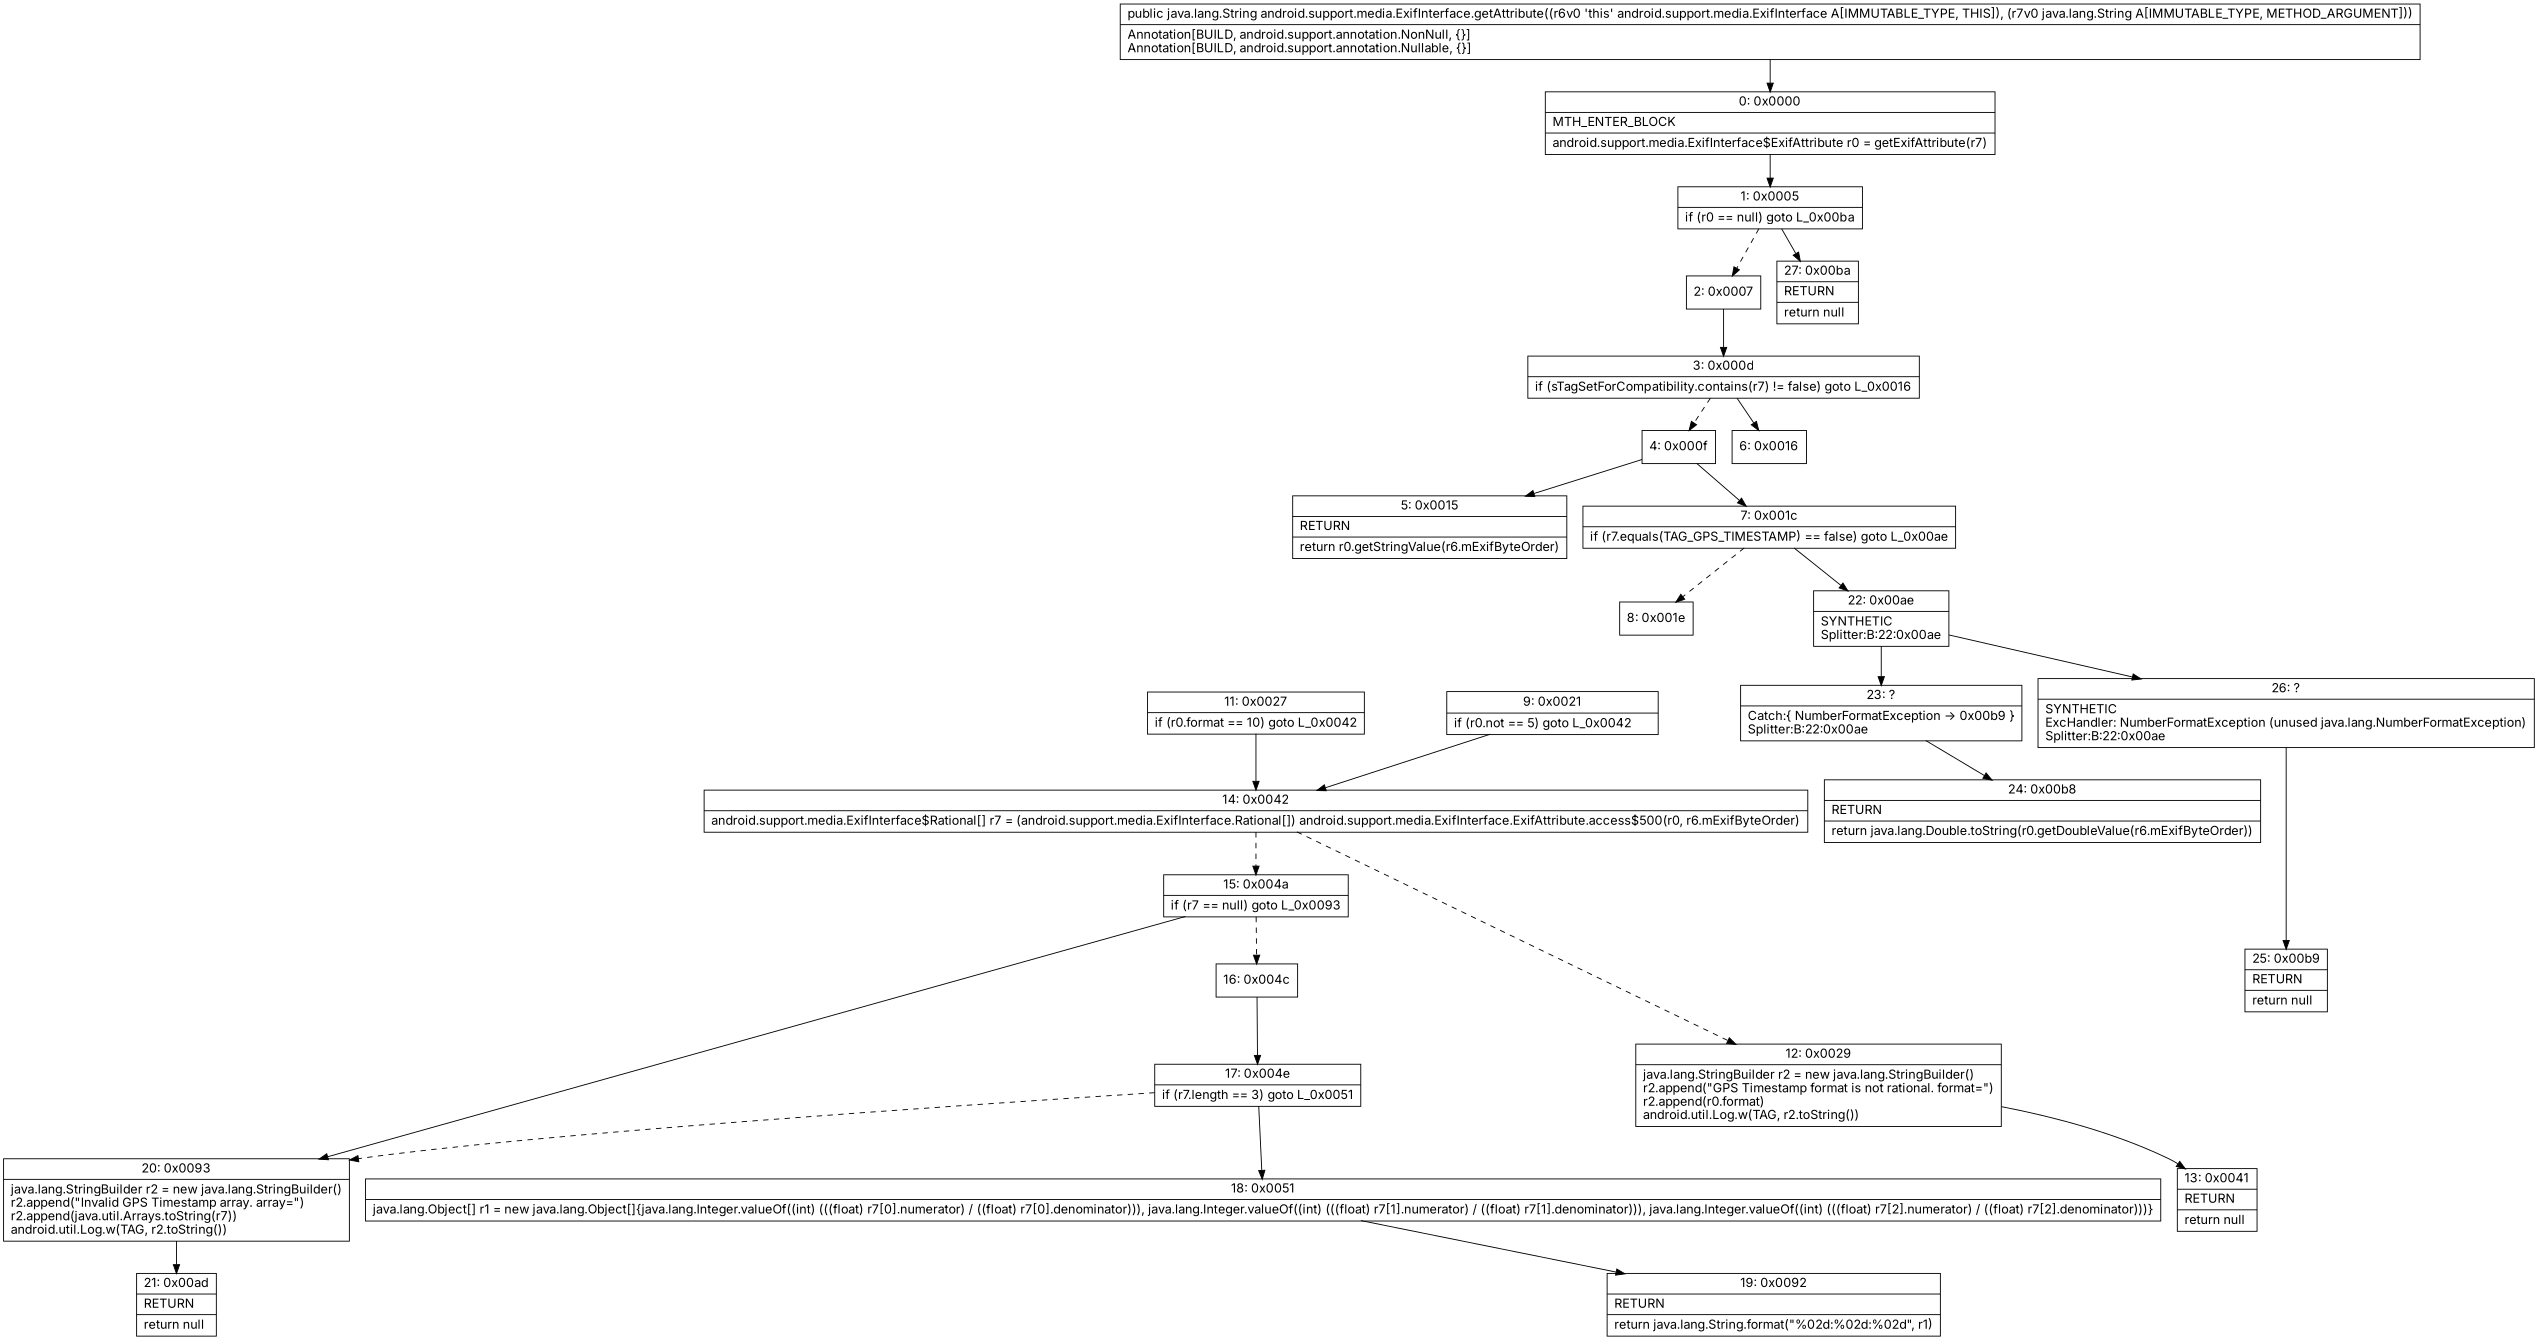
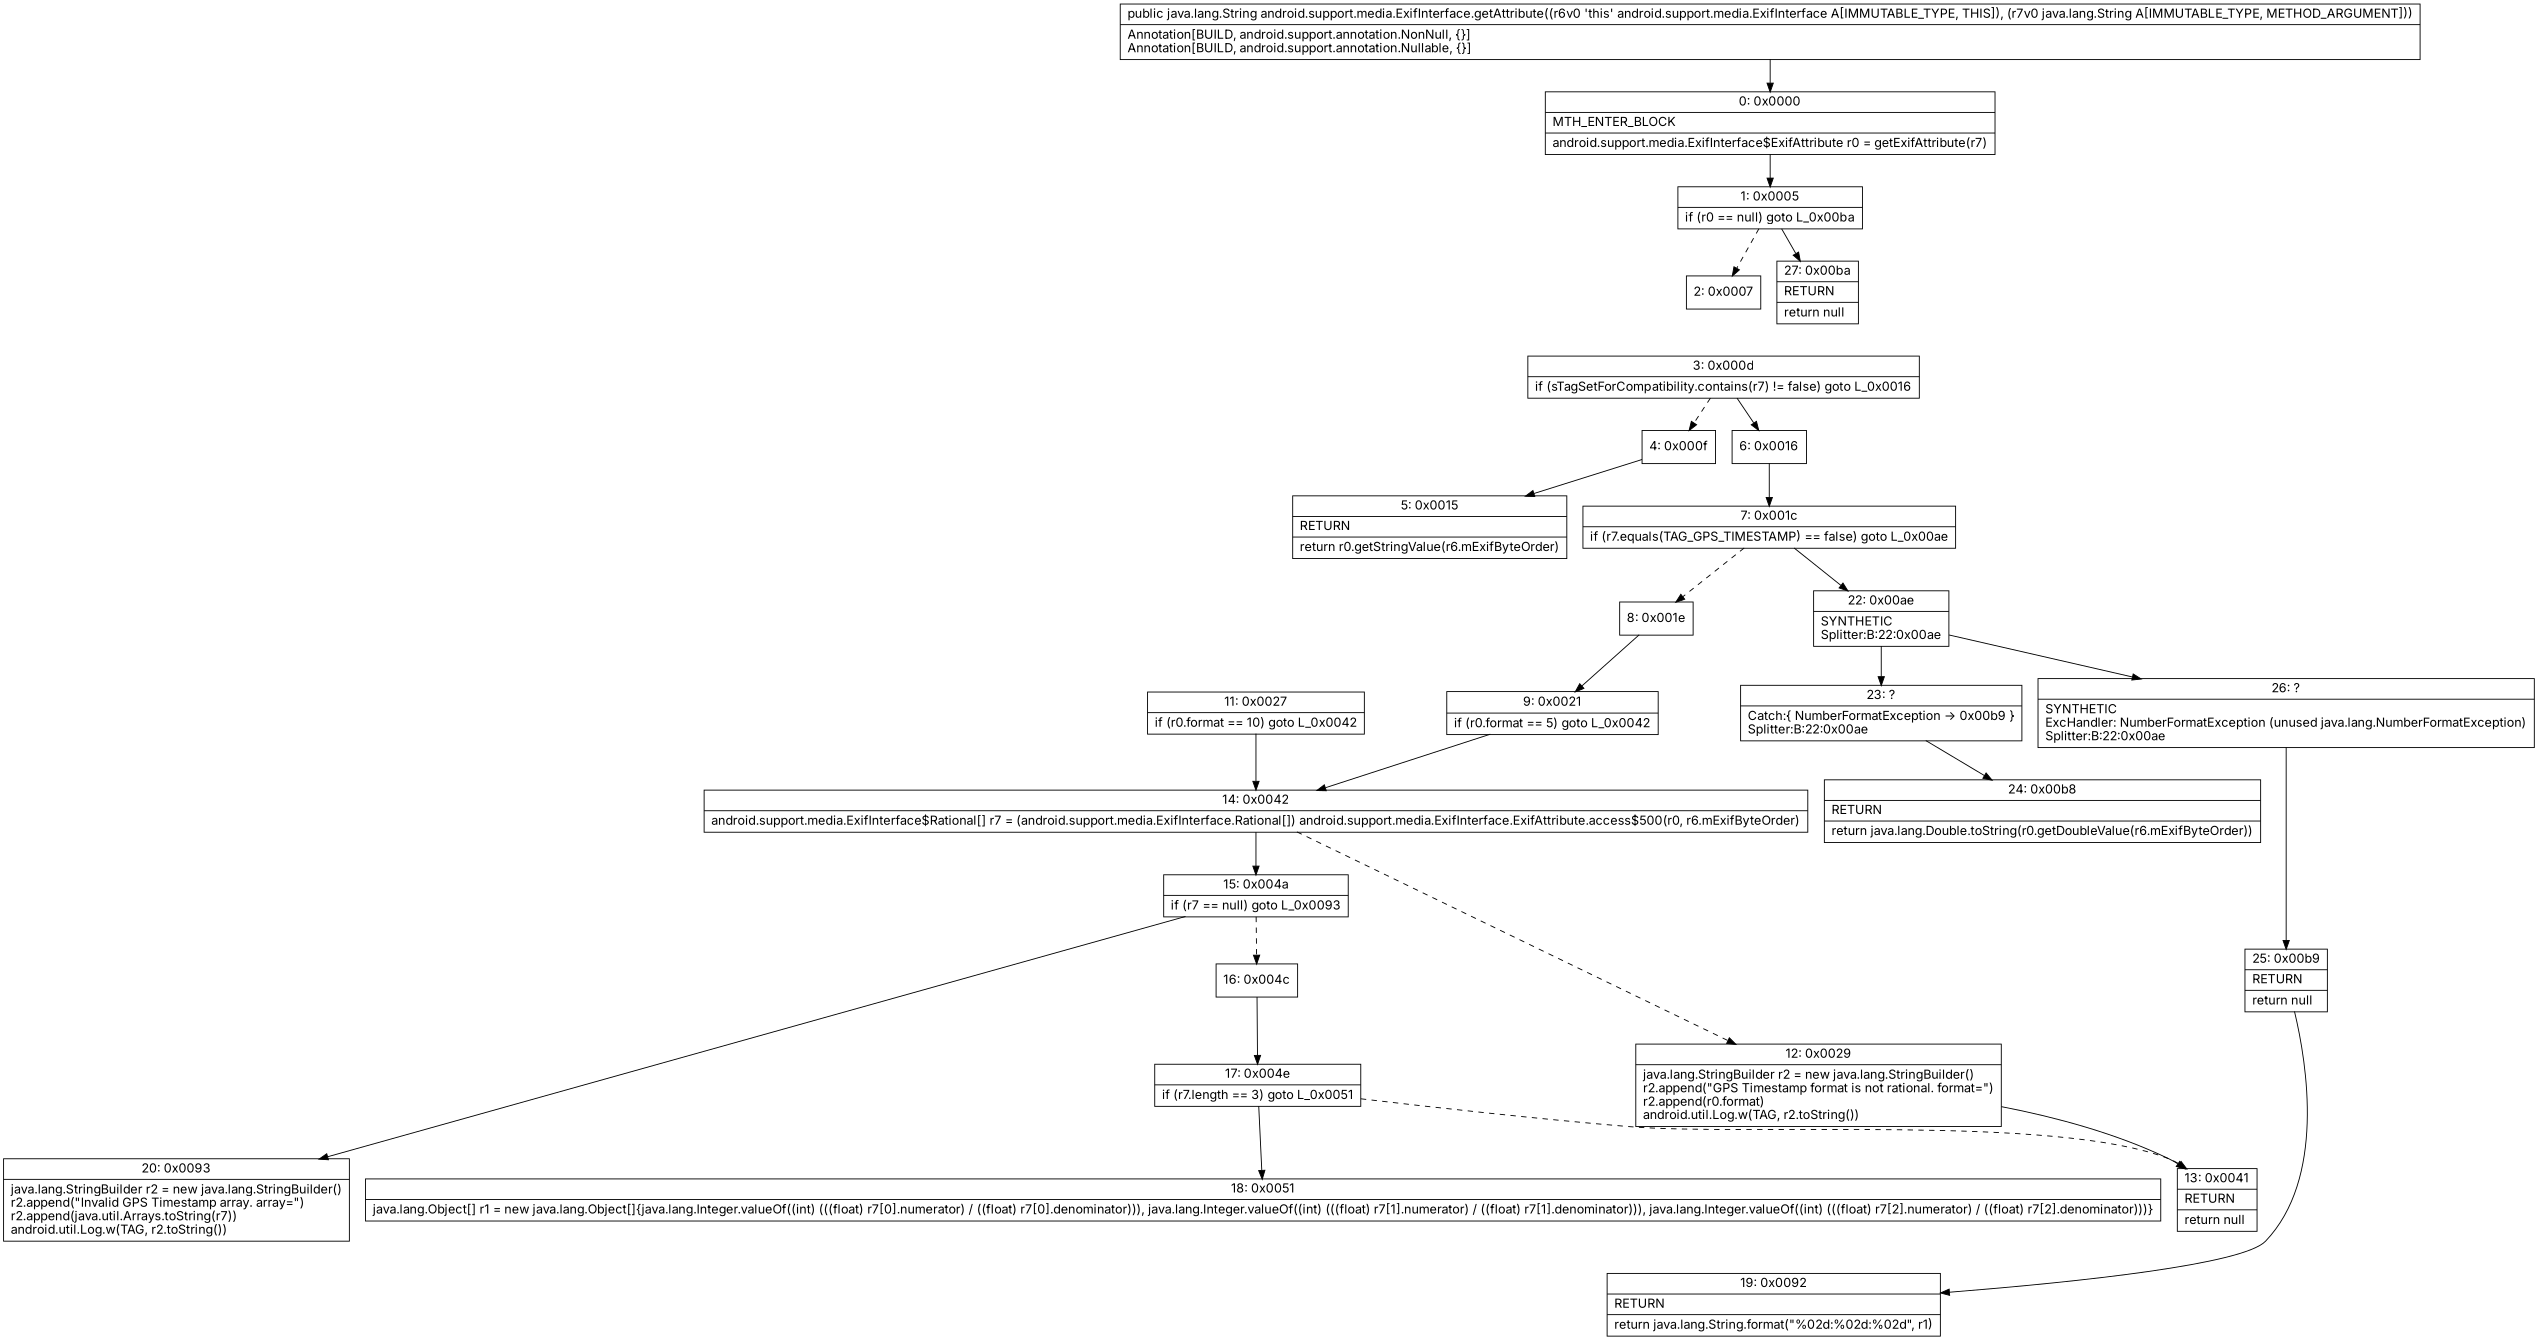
(1724, 328) -> none
(1718, 482) -> (1769, 480)
none -> (1611, 660)
(1543, 723) -> (1552, 723)
(1256, 849) -> (1256, 849)
(756, 1121) -> (1771, 1130)
(1489, 1246) -> (2228, 1257)
(176, 1305) -> none
